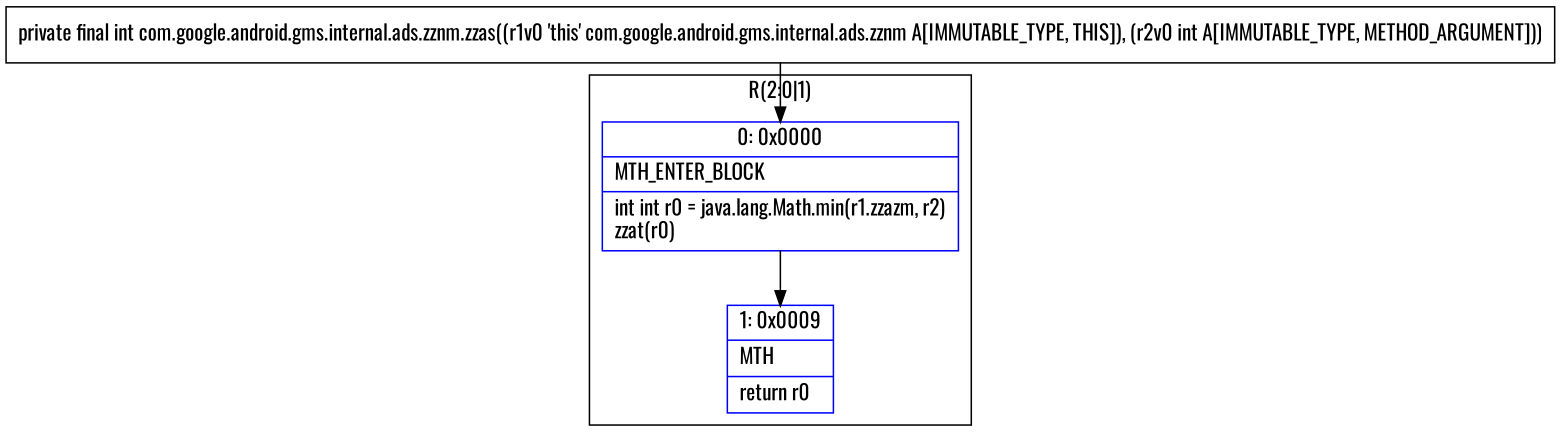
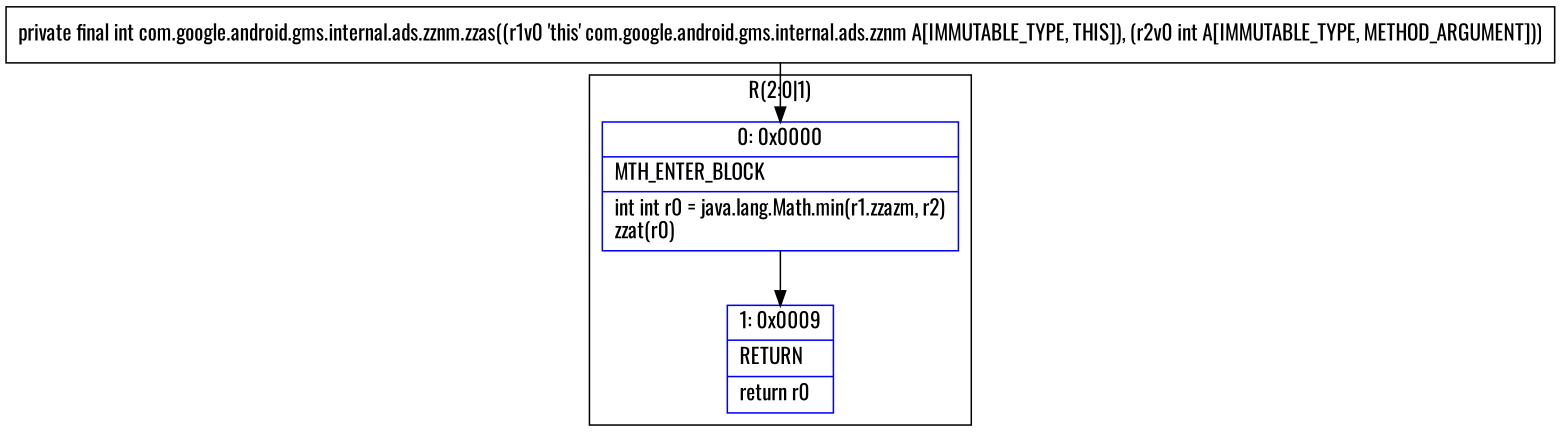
(757, 358) -> (772, 358)
